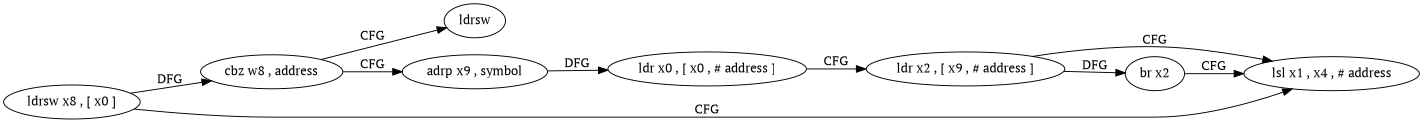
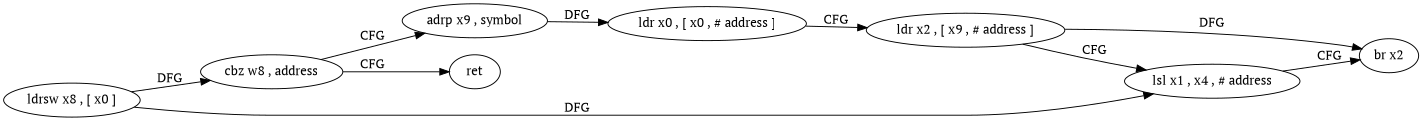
(475, 21) -> (475, 72)
(1209, 74) -> (1317, 66)
(707, 110) -> (577, 108)
